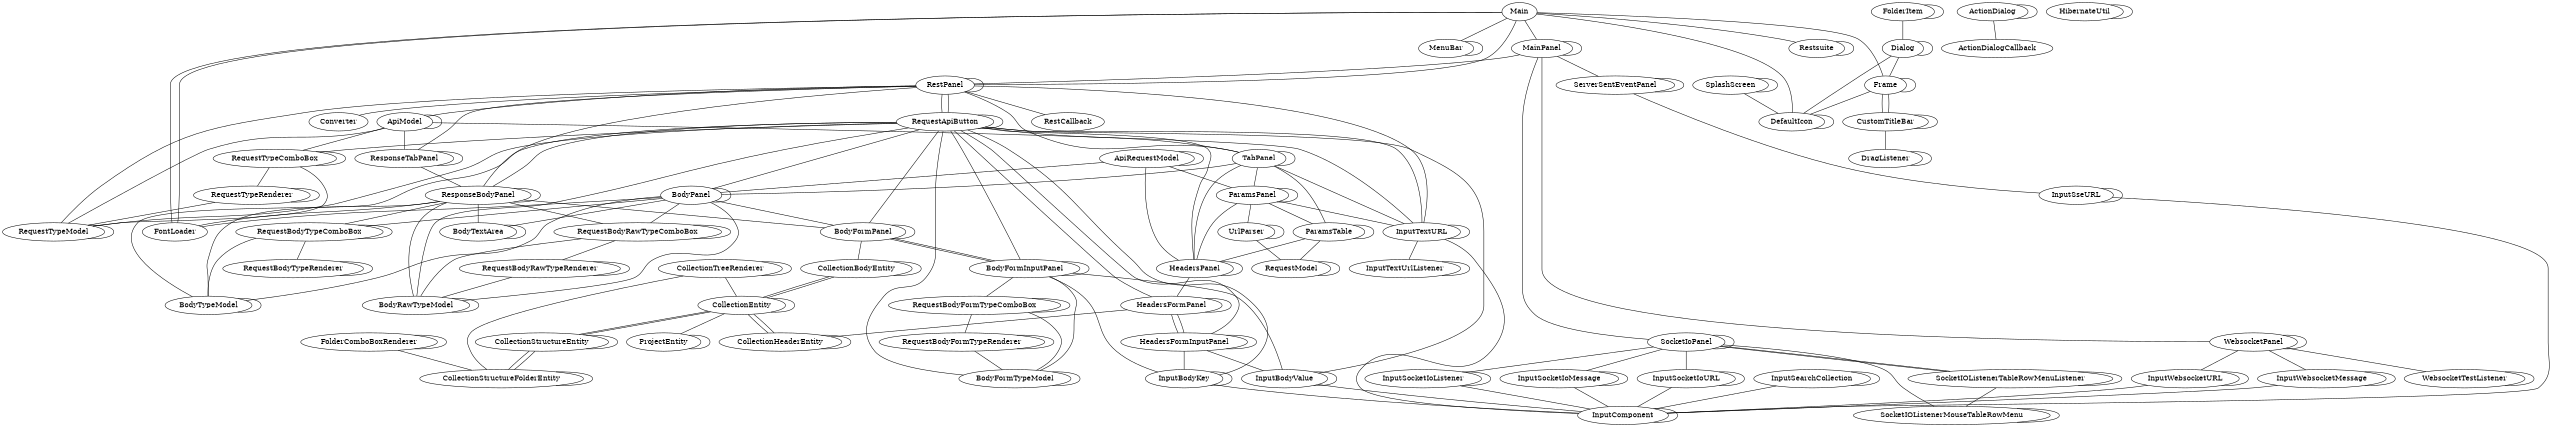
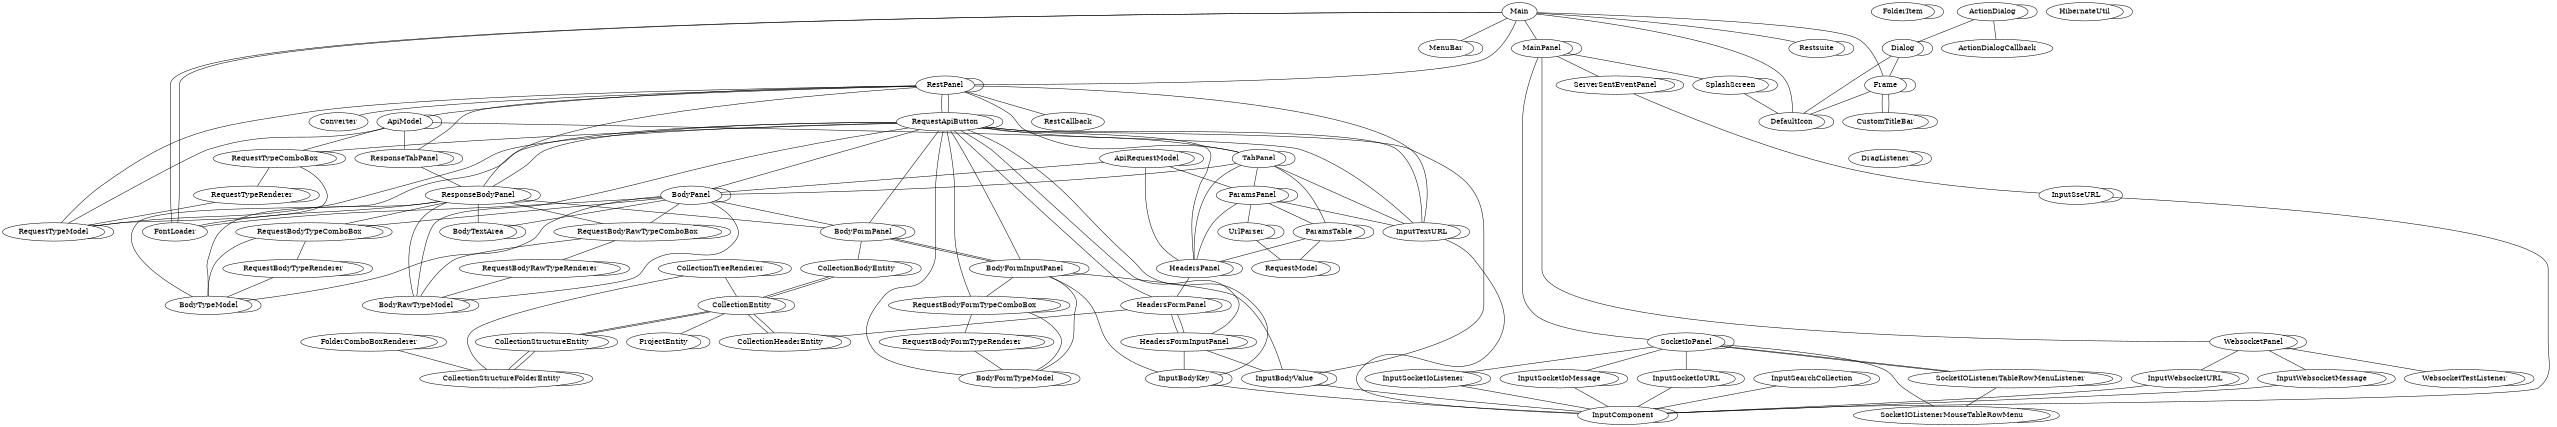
(1903, 30) -> (1946, 31)
(1247, 75) -> (1635, 66)
(1886, 140) -> none
none -> (955, 215)
(1405, 269) -> none
none -> (250, 287)
